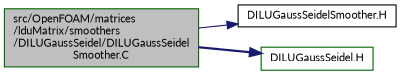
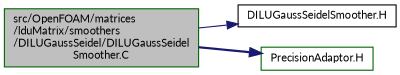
(317, 59) -> (317, 59)
